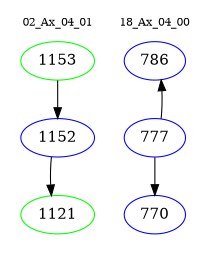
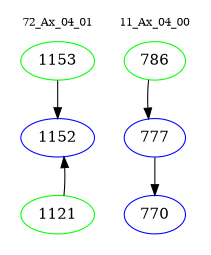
(58, 23) -> (58, 23)
(155, 23) -> (155, 23)
(155, 61) -> (155, 61)
(162, 105) -> (148, 94)
(51, 171) -> (65, 182)
